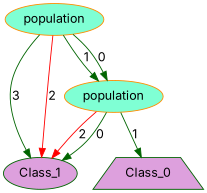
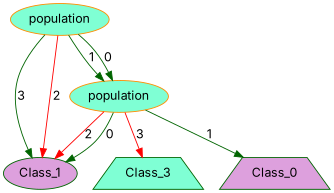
none -> (148, 173)
